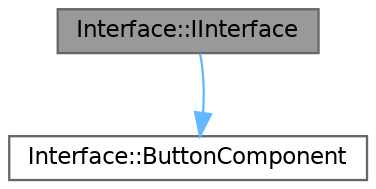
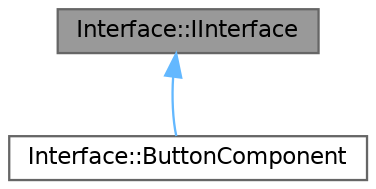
(203, 83) -> (173, 107)
